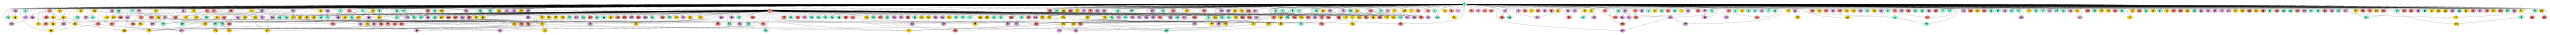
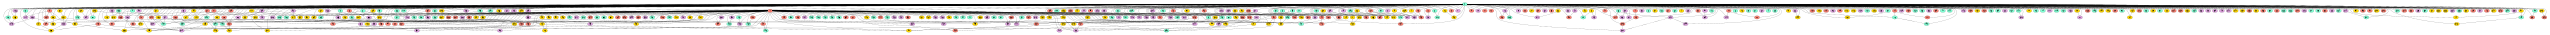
(328, 17) -> none
(915, 17) -> none
(987, 17) -> (987, 17)
